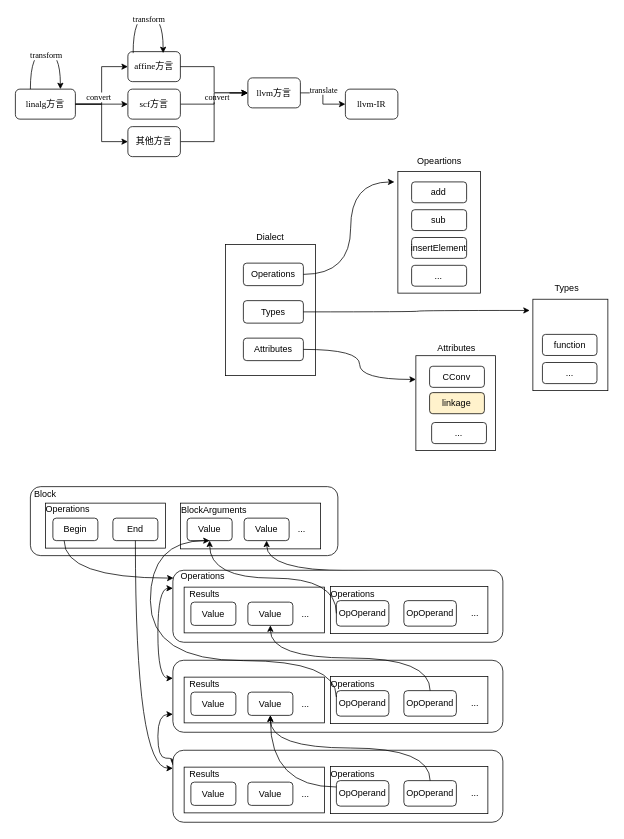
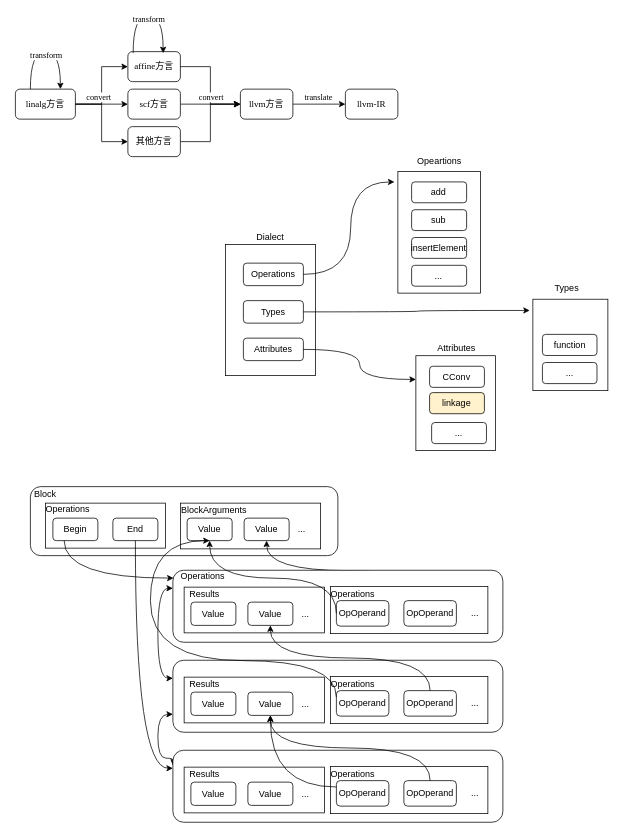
(274, 93) -> (267, 104)
